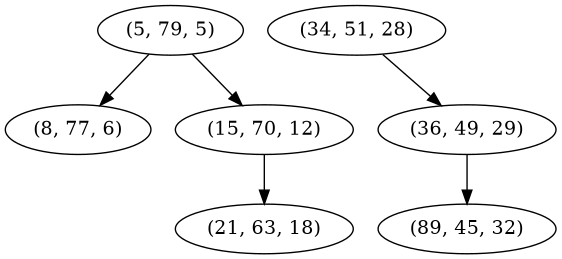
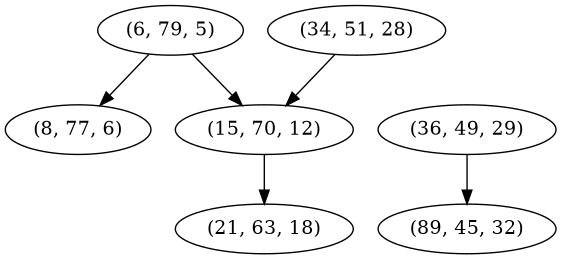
(171, 30) -> (171, 30)
(407, 76) -> (315, 75)
